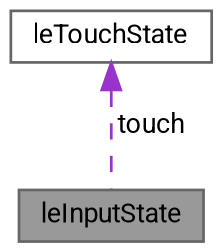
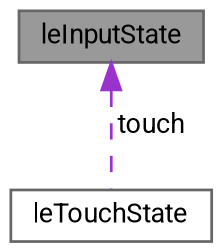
(111, 140) -> (111, 140)
